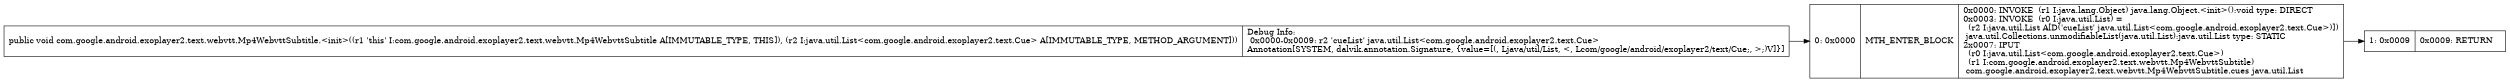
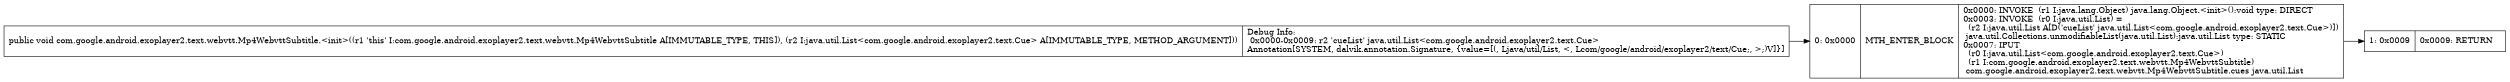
(1994, 45) -> (1994, 45)
